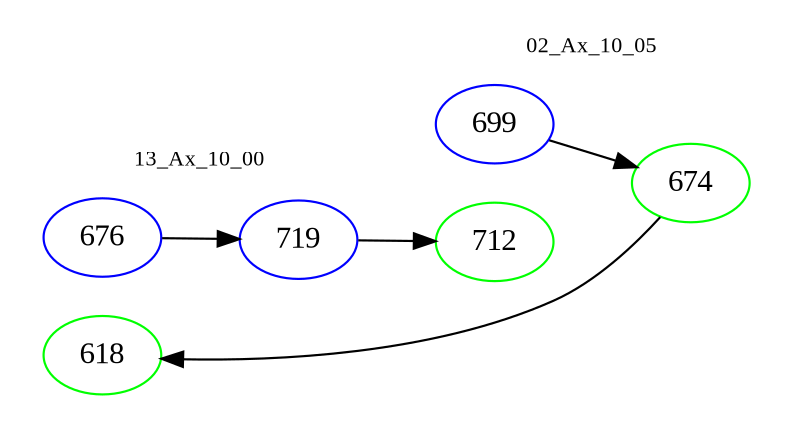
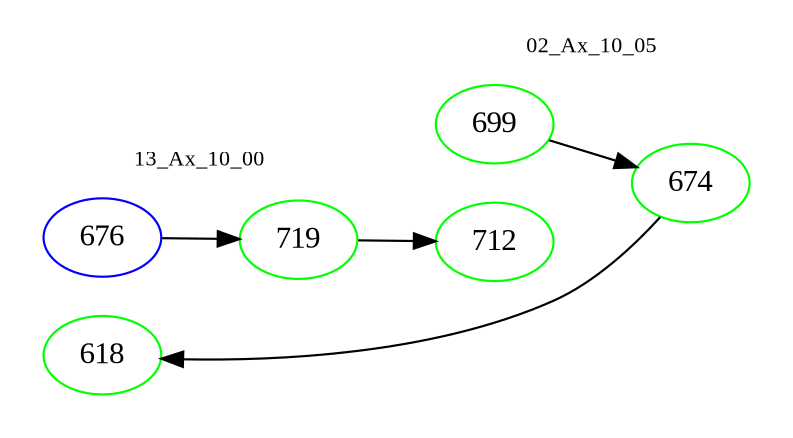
(495, 124) -> (495, 124)
(299, 240) -> (299, 240)
